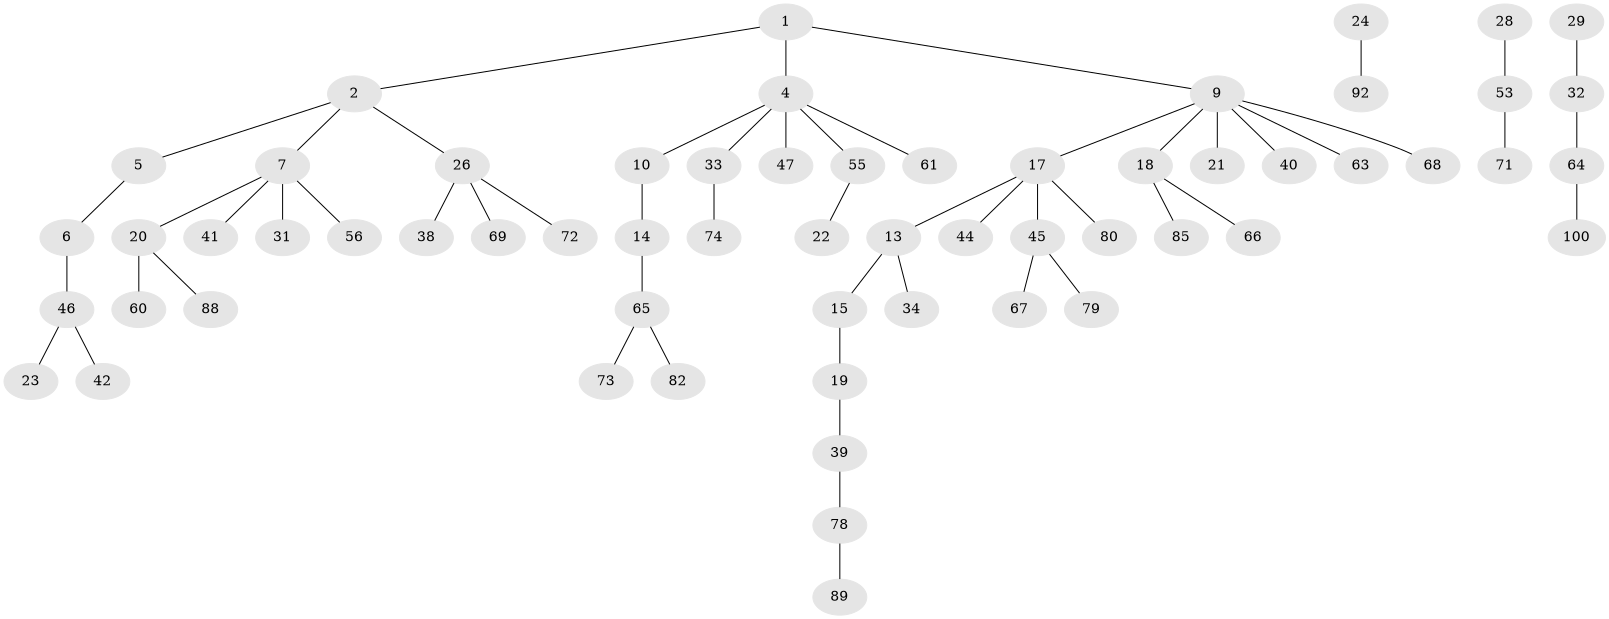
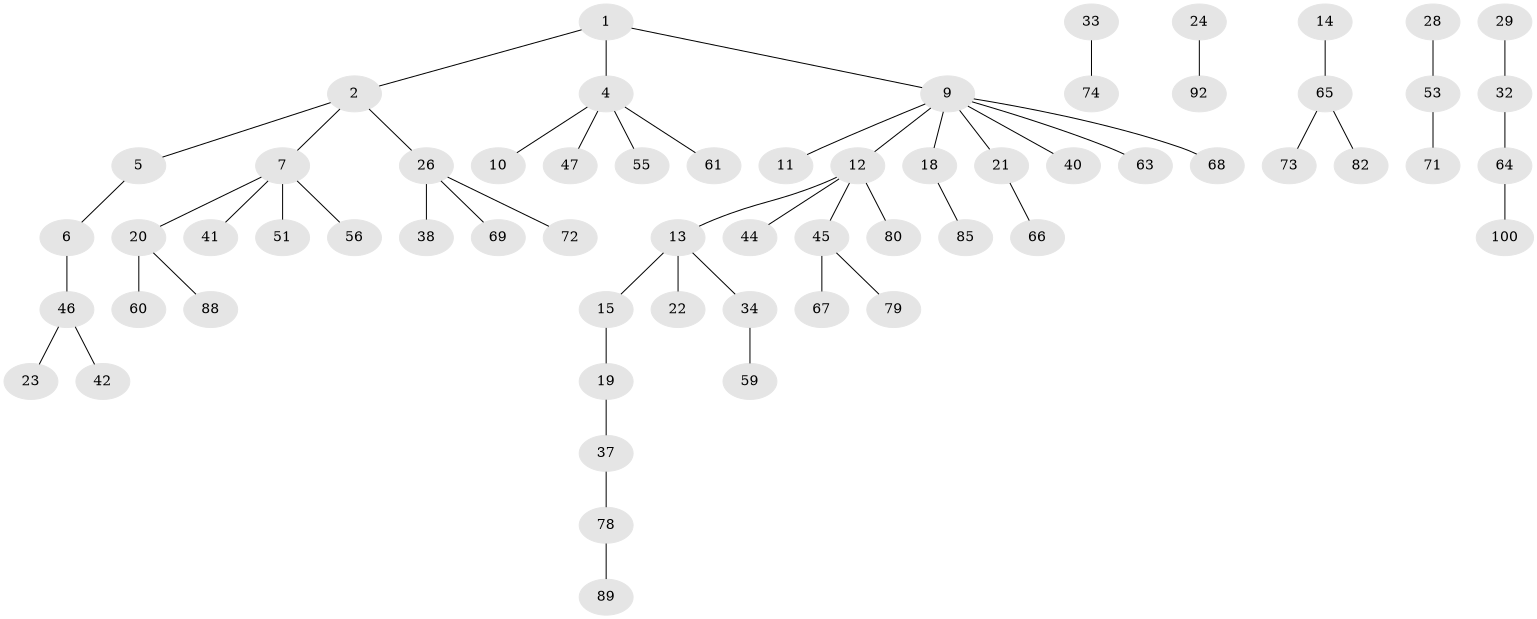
(750, 130) -> none
none -> (786, 166)
(1038, 166) -> (858, 166)
(642, 202) -> none
(840, 202) -> (678, 274)
(1199, 202) -> (1020, 202)
(283, 238) -> (283, 238)
none -> (750, 381)
(840, 453) -> (606, 453)
